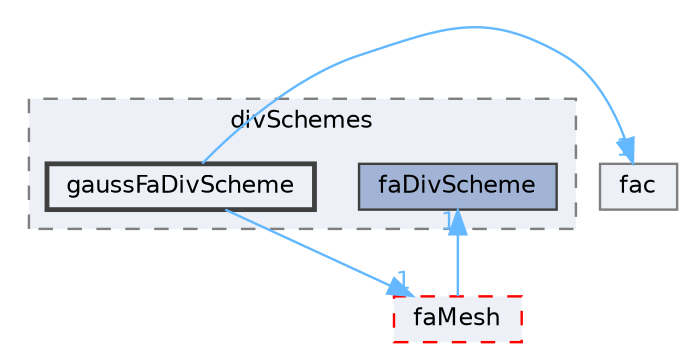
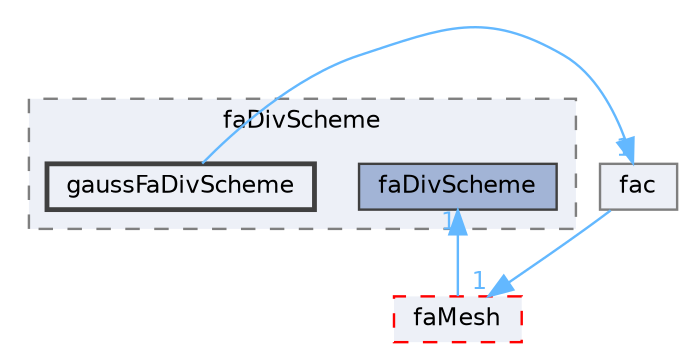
(302, 122) -> (302, 122)
(308, 248) -> (560, 247)
